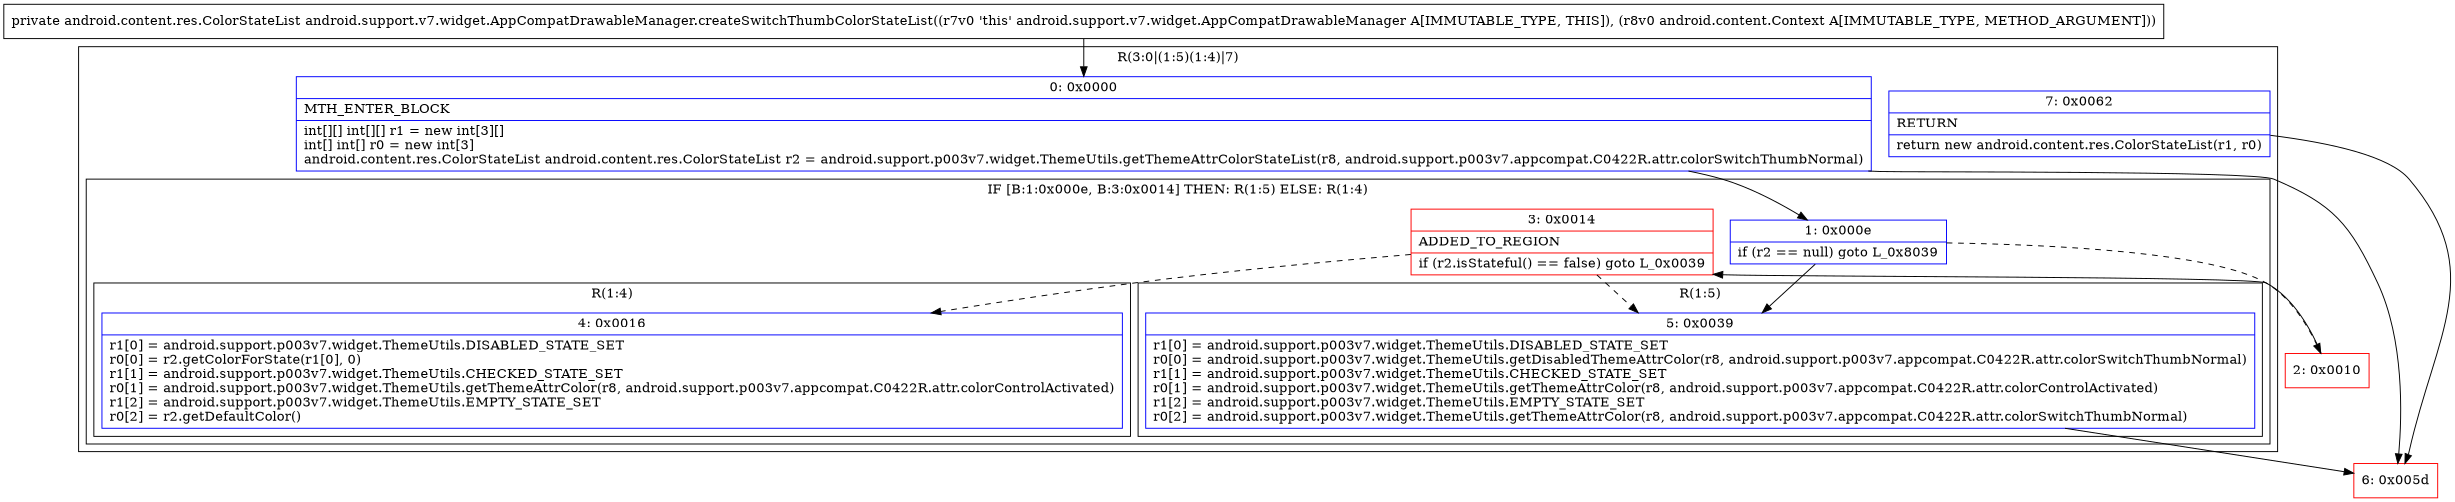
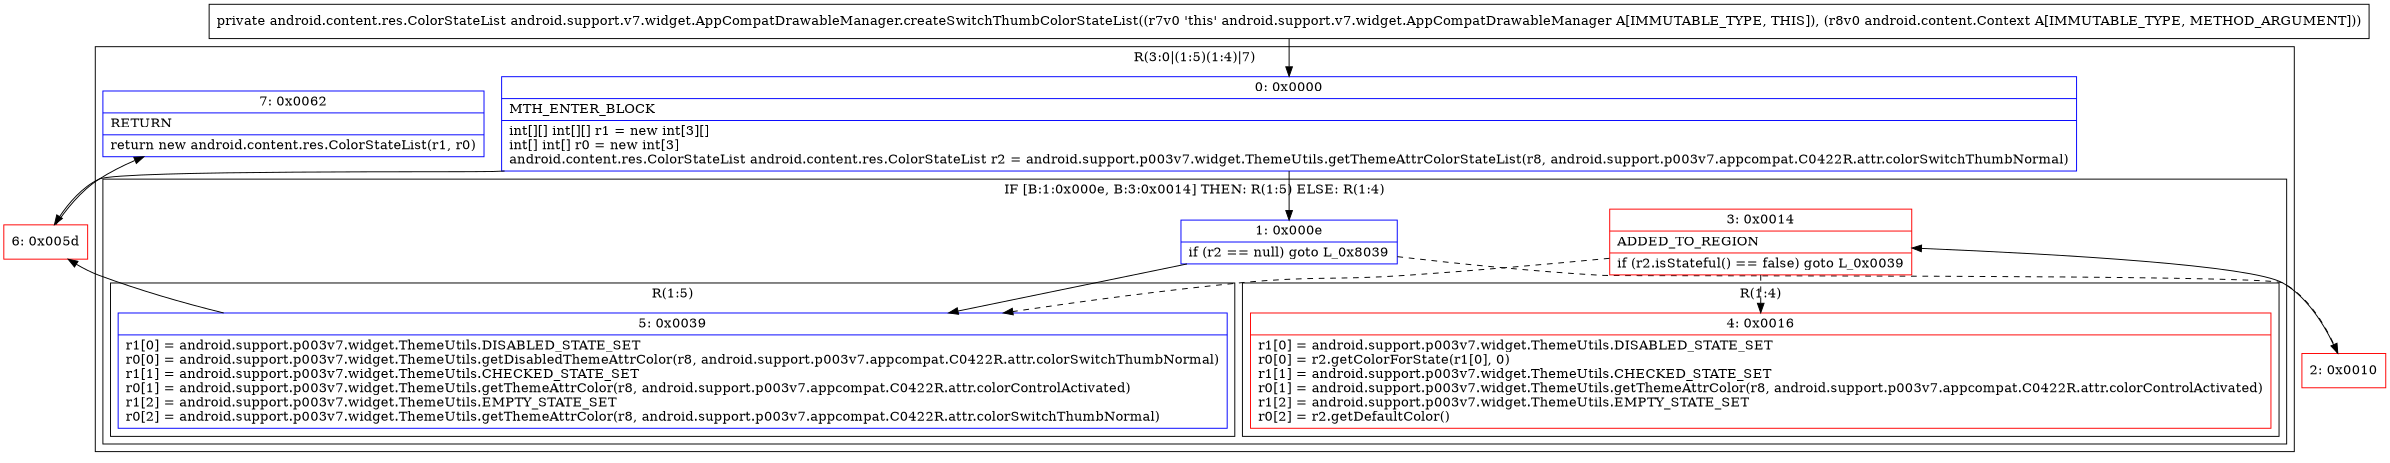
(2445, 241) -> (90, 186)
(612, 371) -> (1761, 371)
